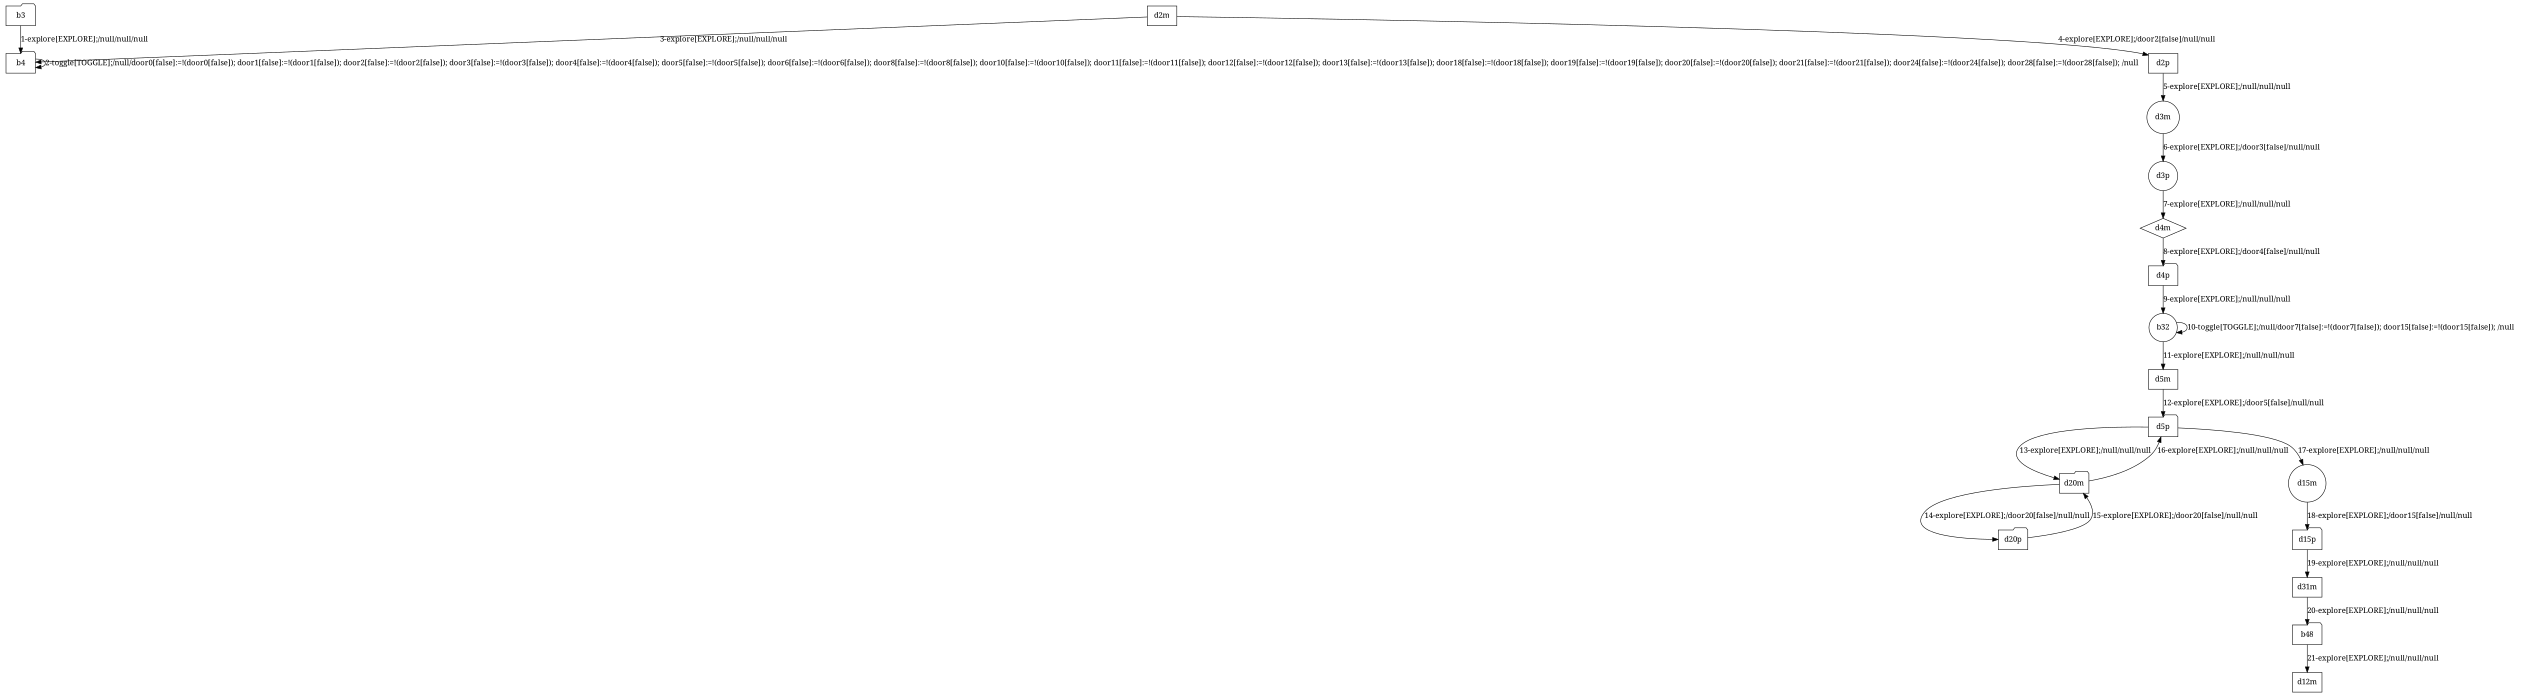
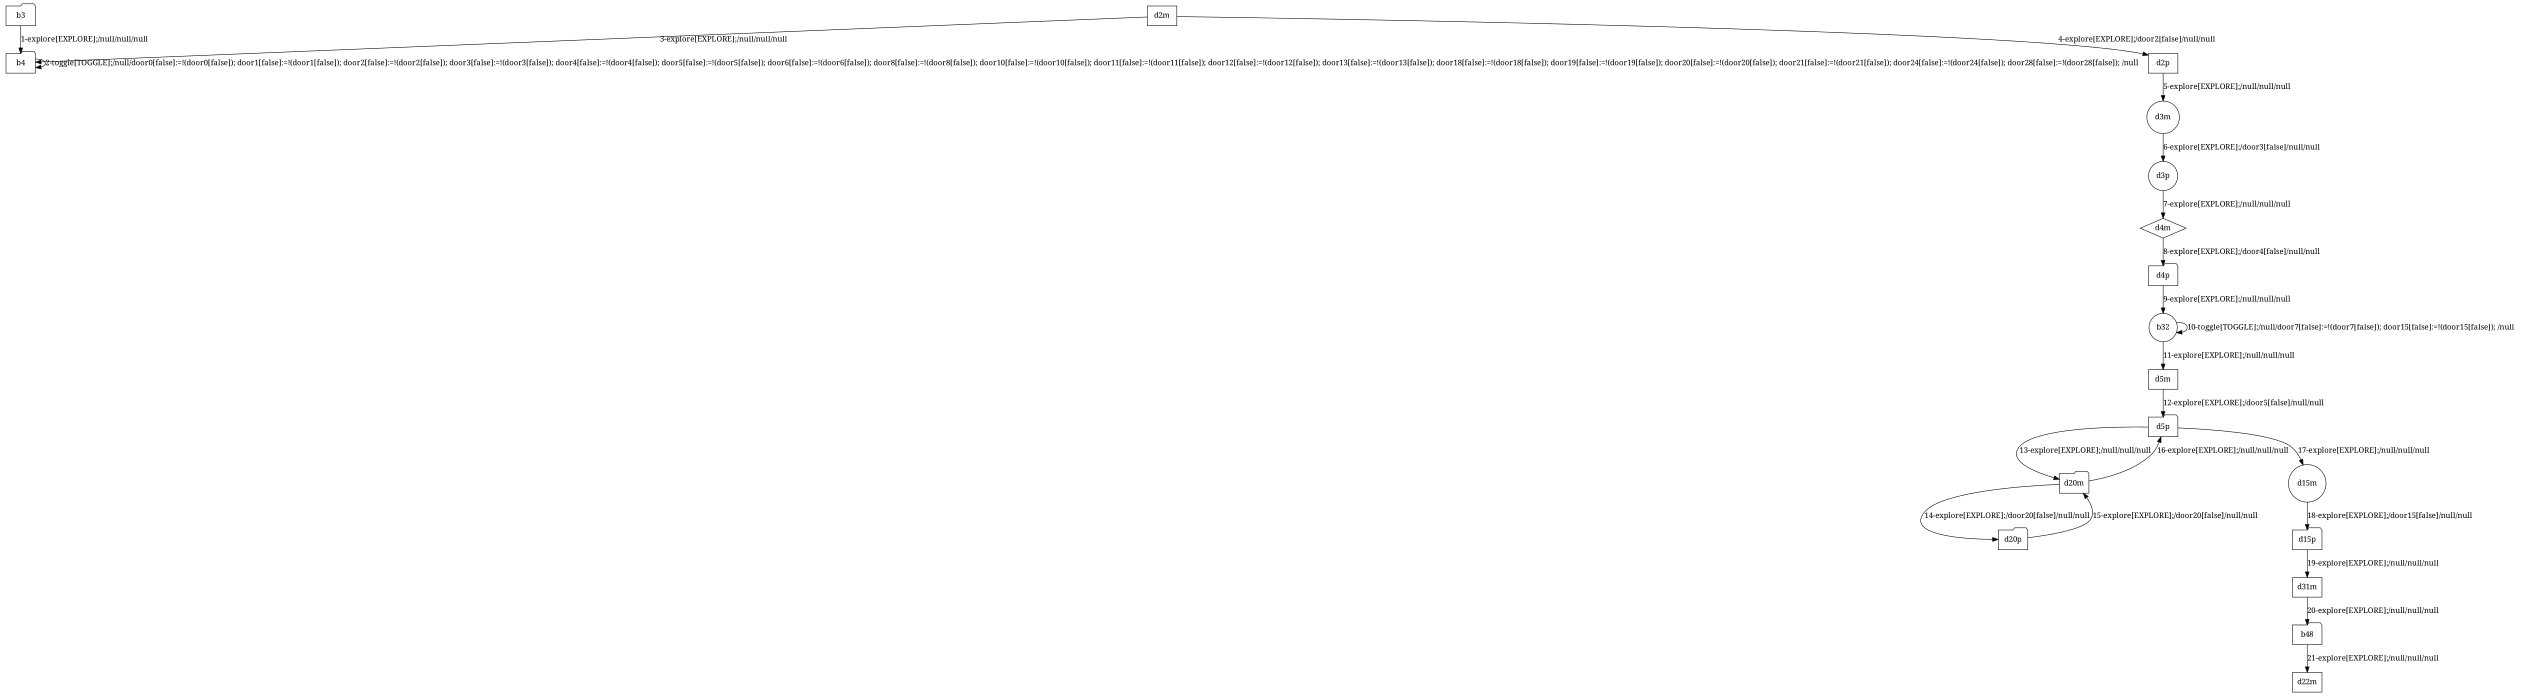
(2307, 682) -> (2307, 682)
